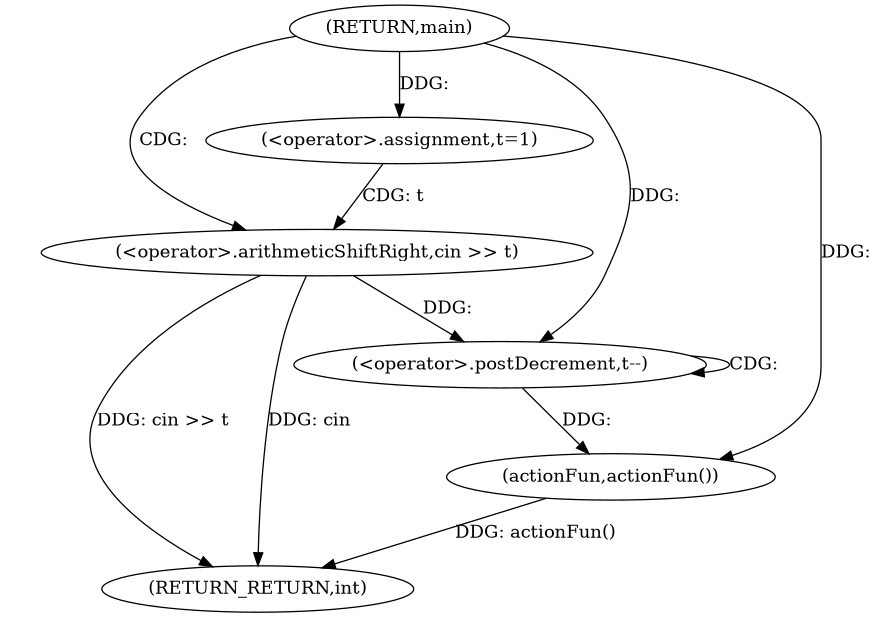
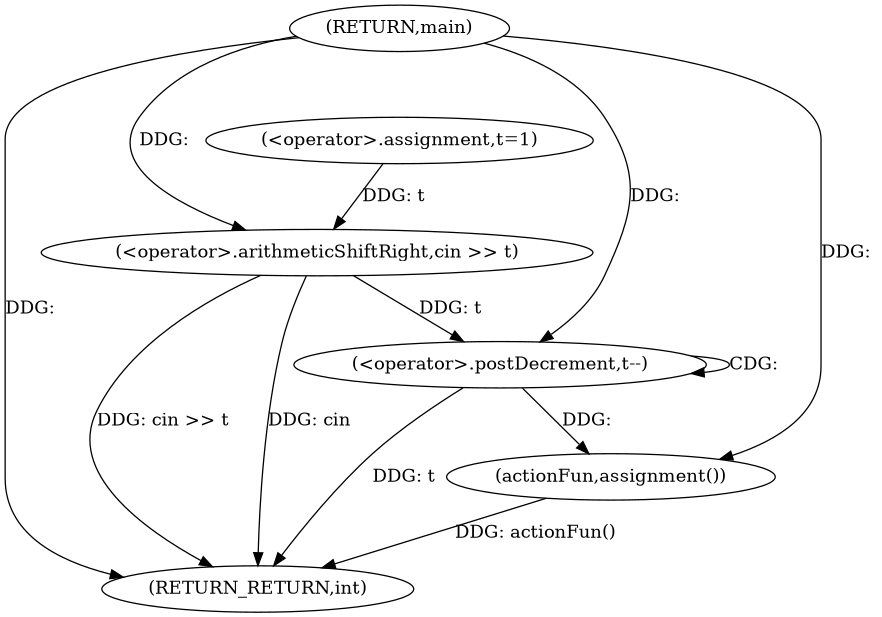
(400, 78) -> (5, 224)
(167, 140) -> (167, 140)
(394, 197) -> (394, 197)
(450, 309) -> (450, 309)
none -> (364, 462)
(611, 477) -> (611, 477)
